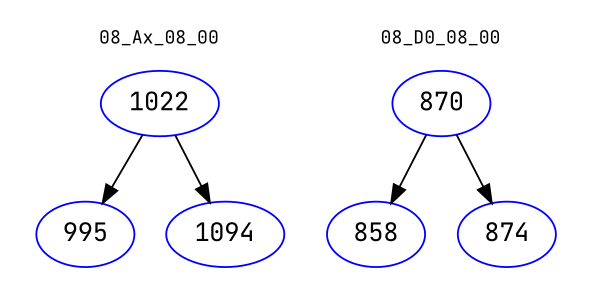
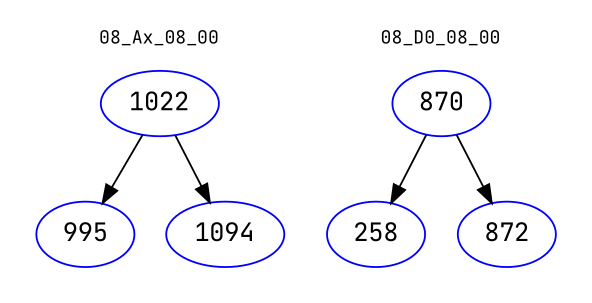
(376, 234) -> (376, 234)
(507, 234) -> (507, 234)
